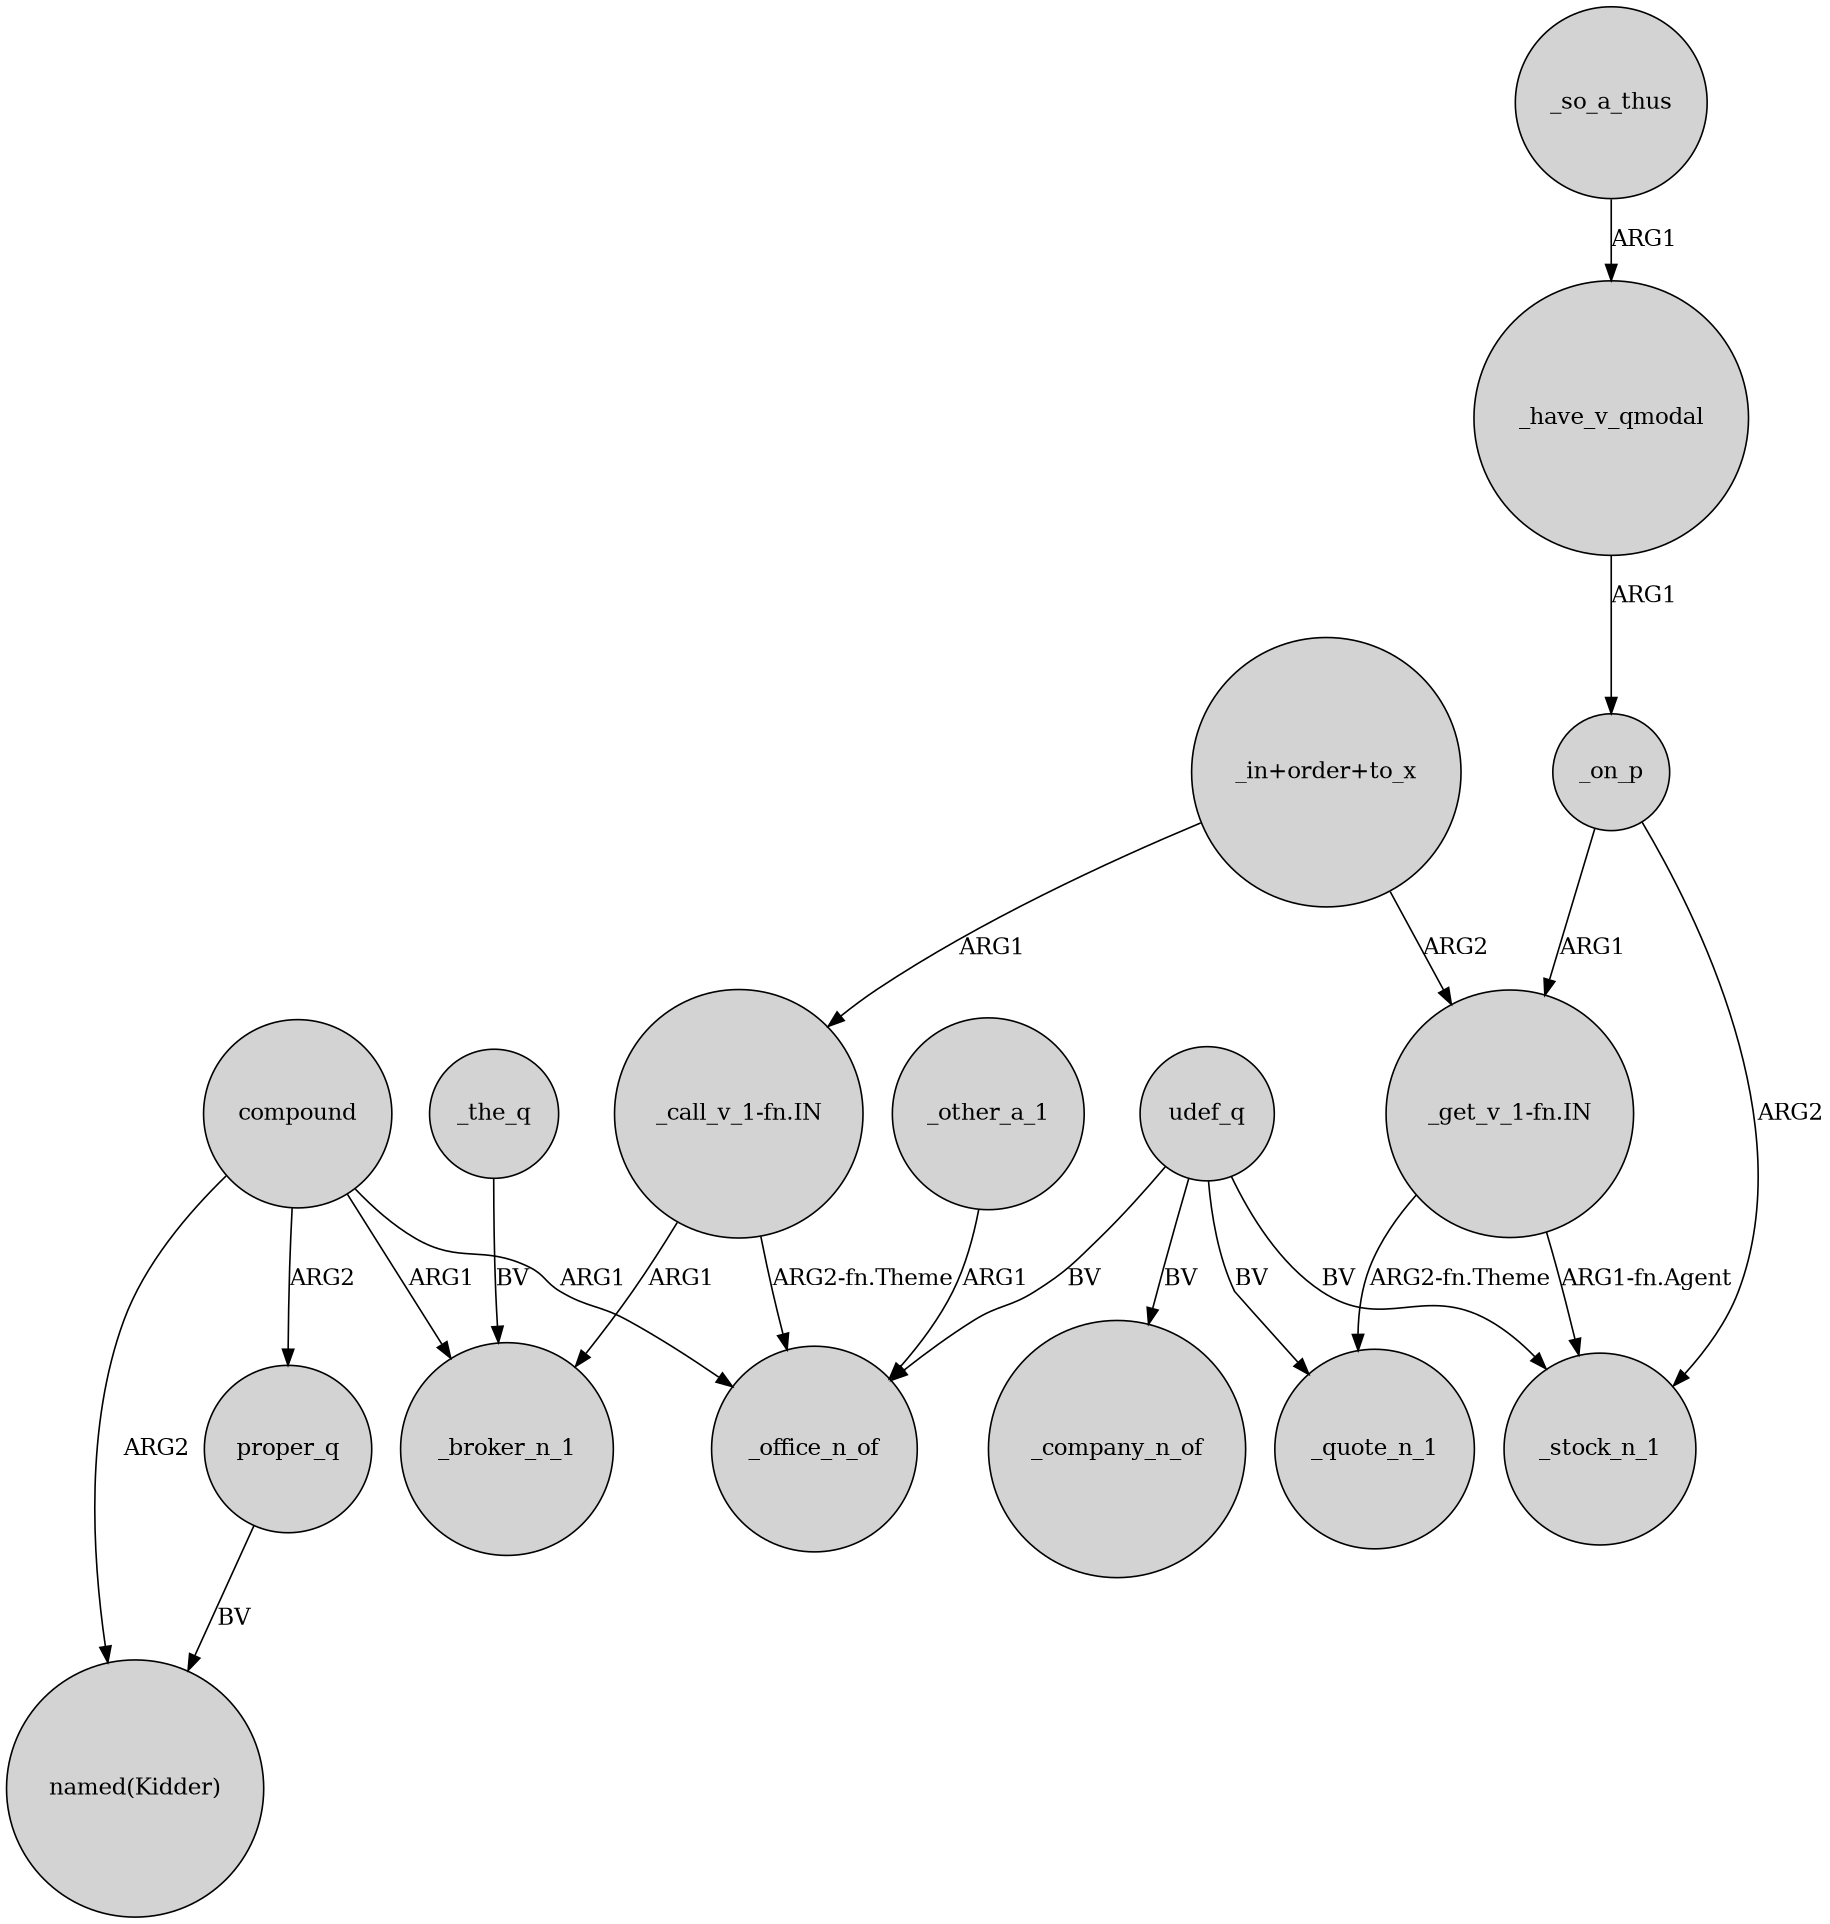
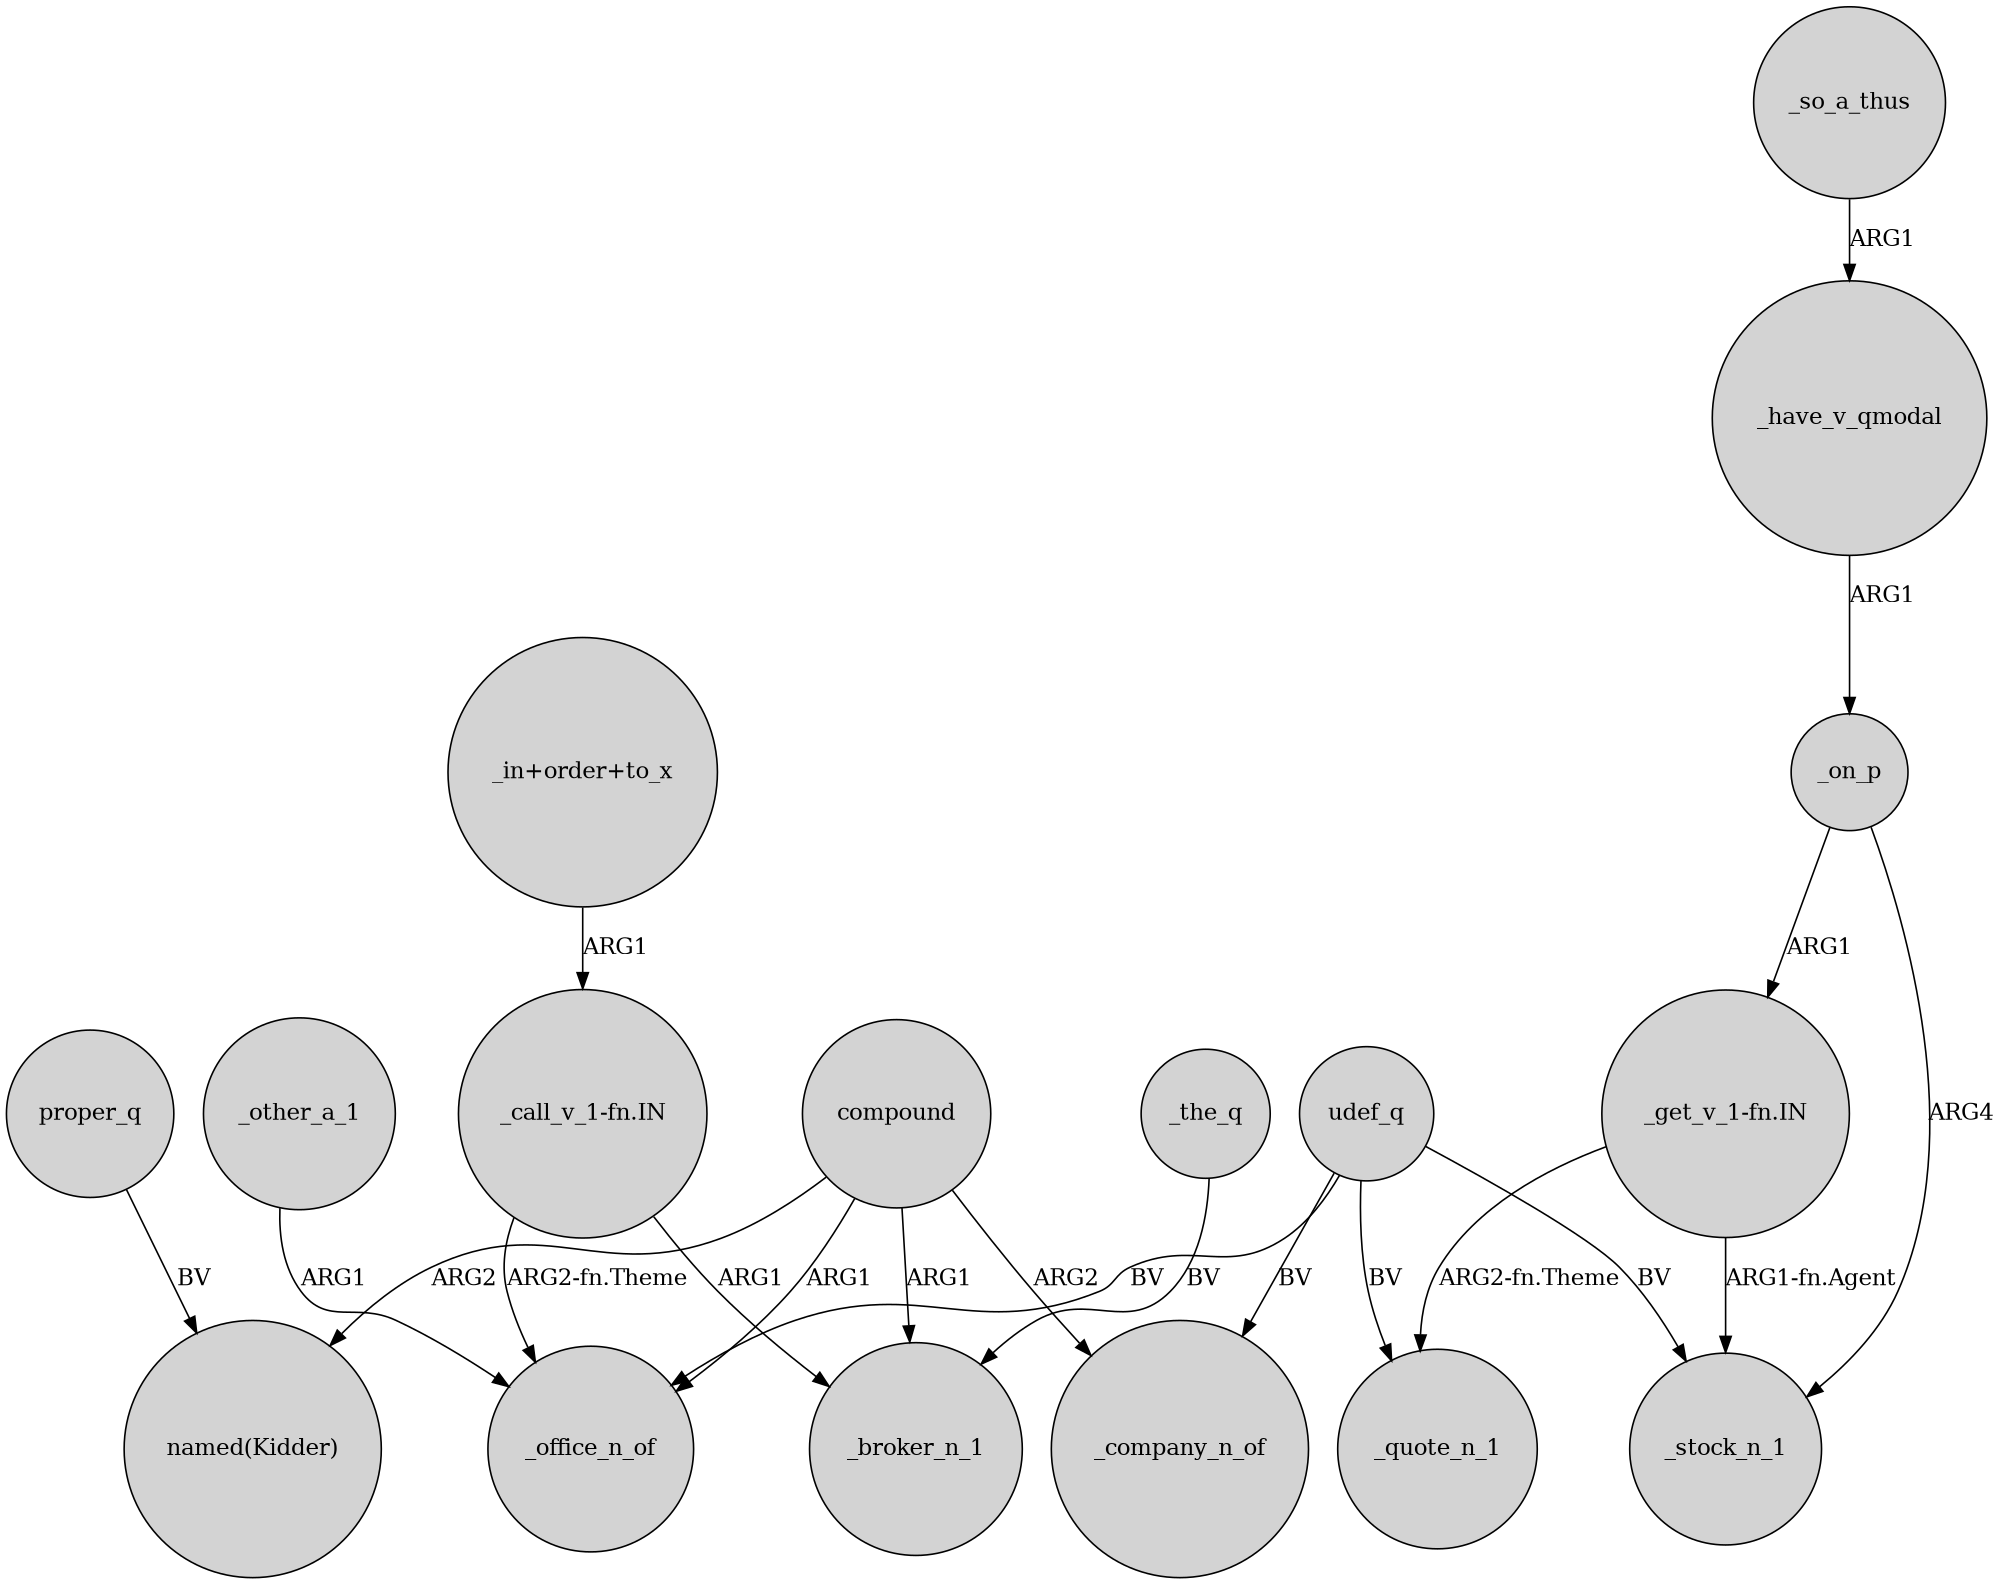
(1417, 941) -> none
(1791, 1114) -> (1961, 1114)
(289, 1279) -> (1014, 1268)
